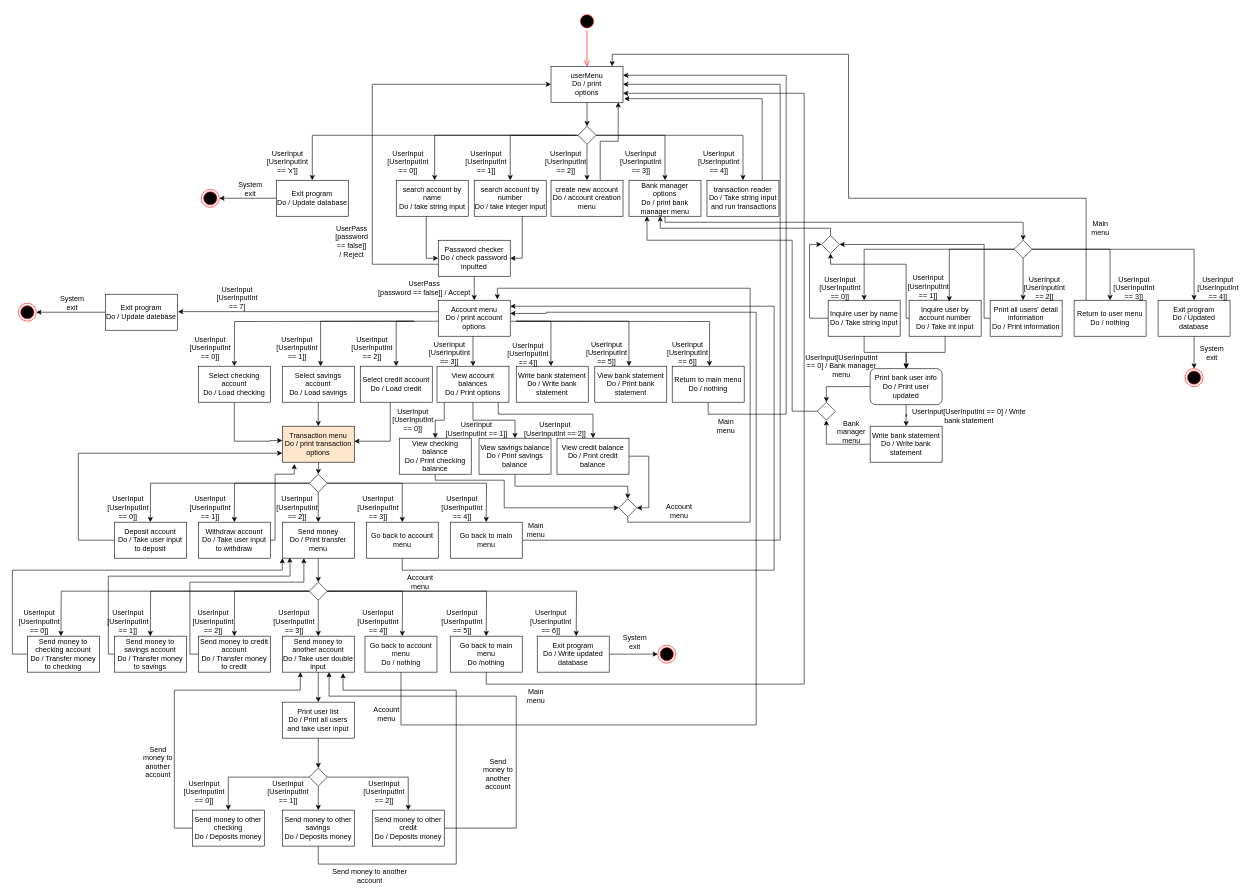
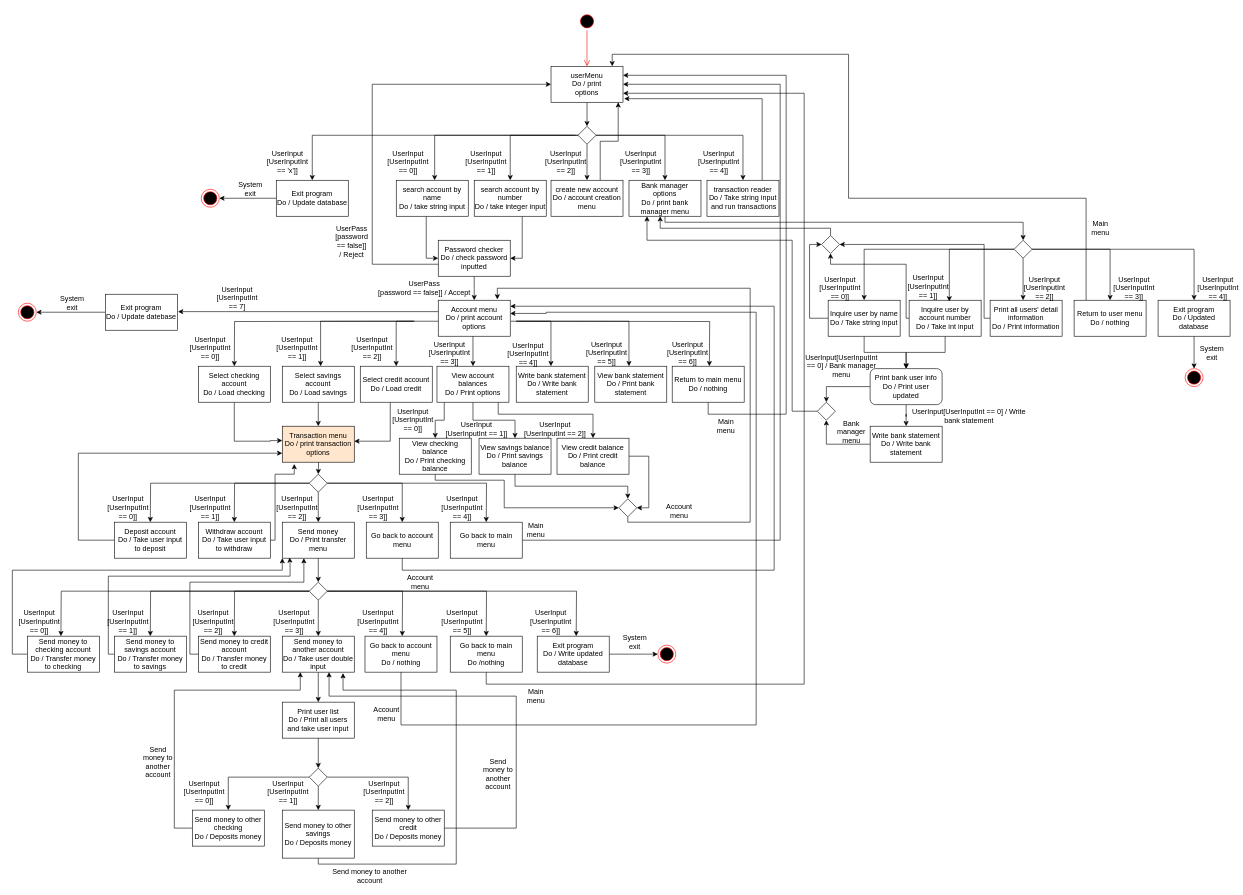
(318, 828) -> (318, 834)
